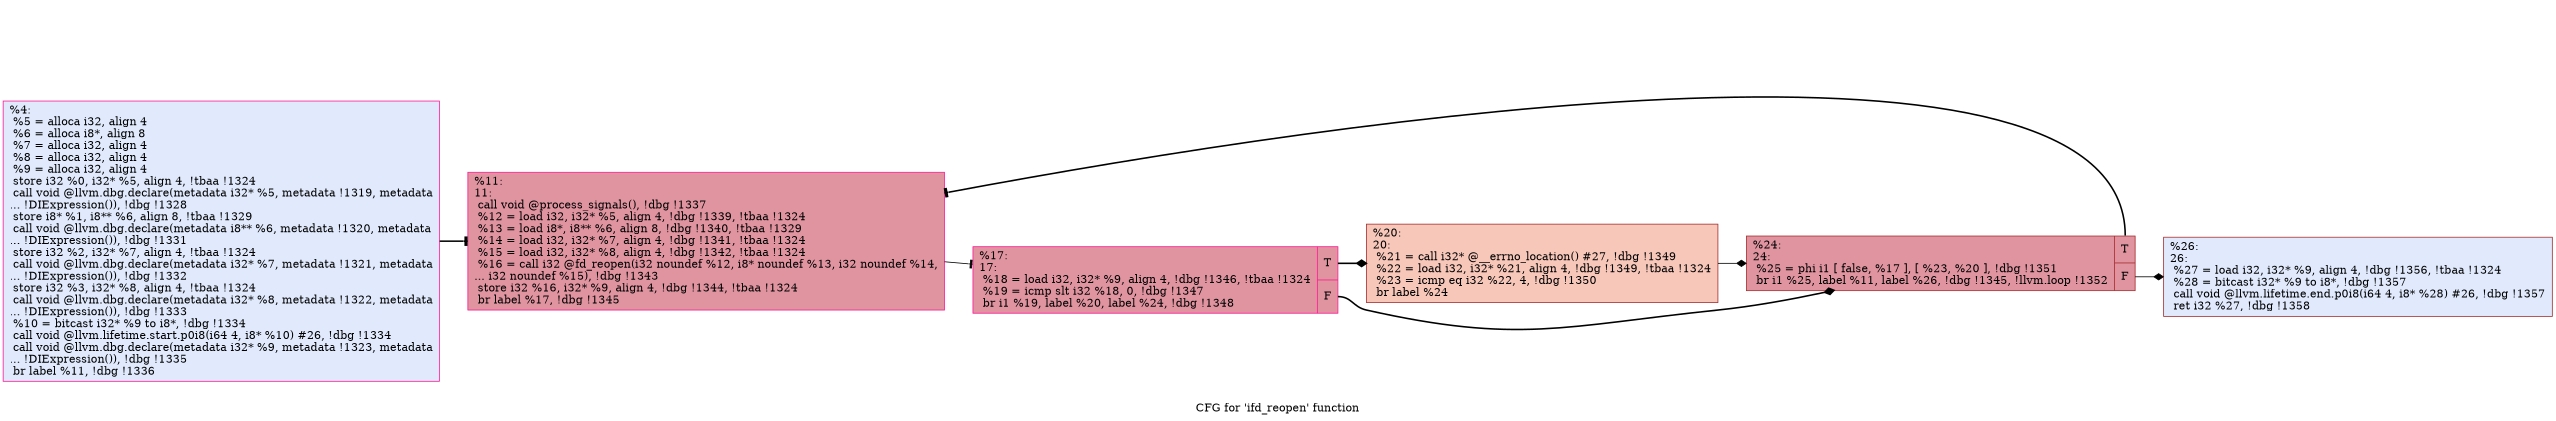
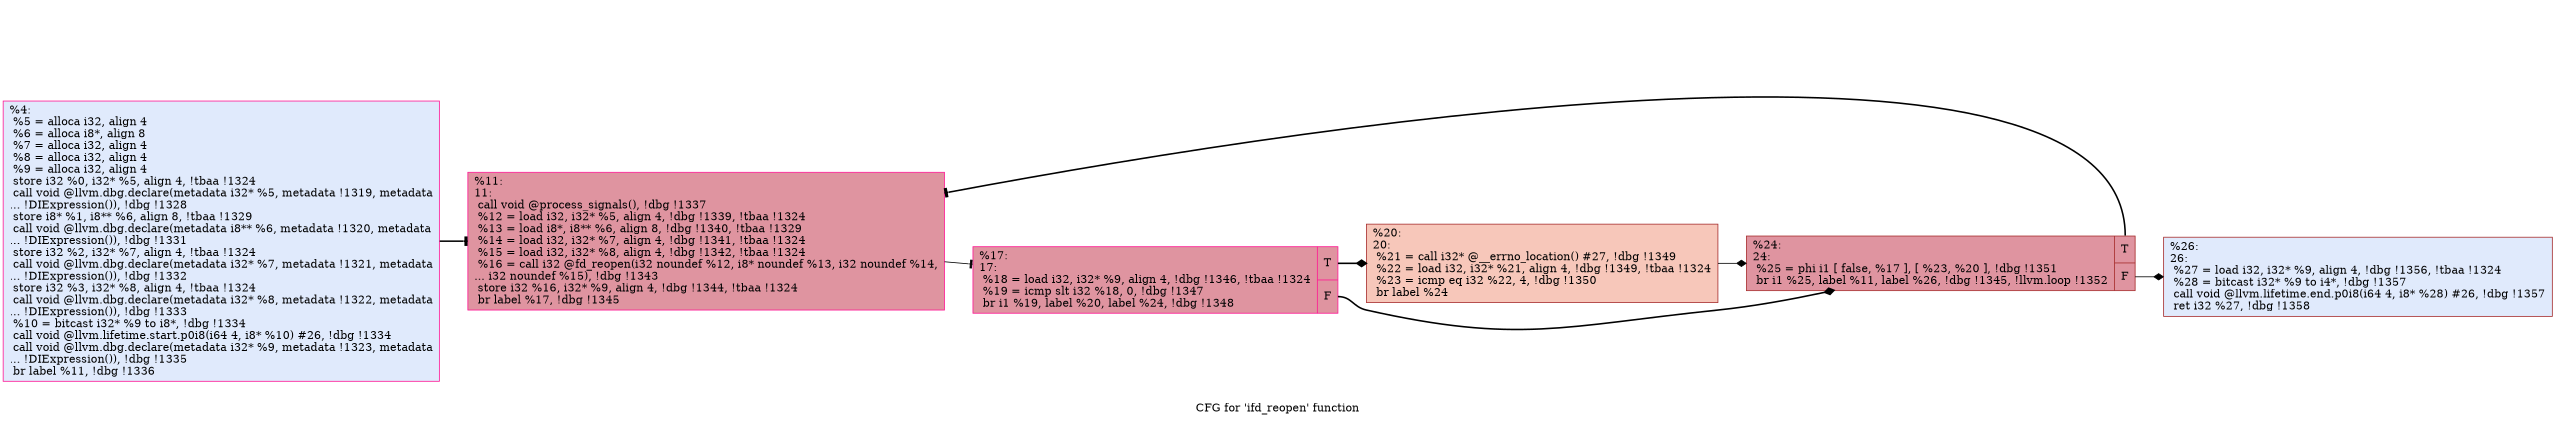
(2288, 282) -> (2288, 282)
